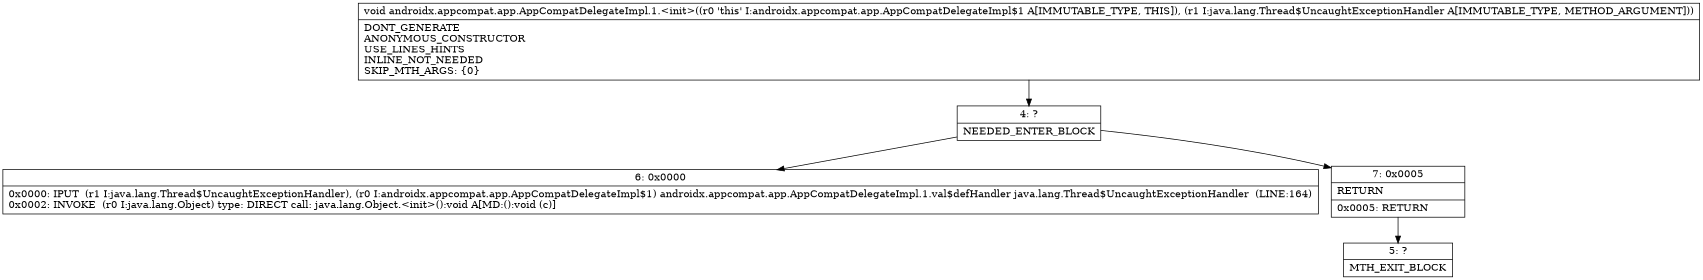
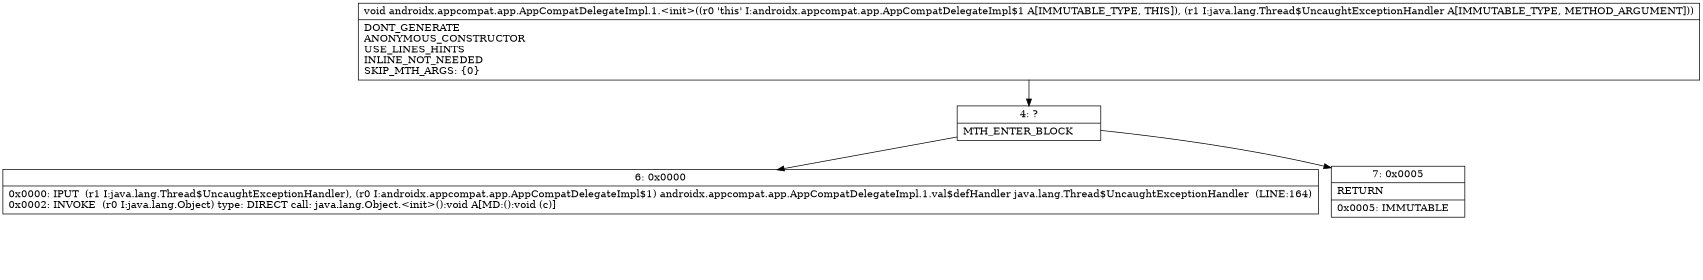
(1029, 131) -> (1018, 131)
(1388, 208) -> (1398, 208)
(1398, 260) -> none
